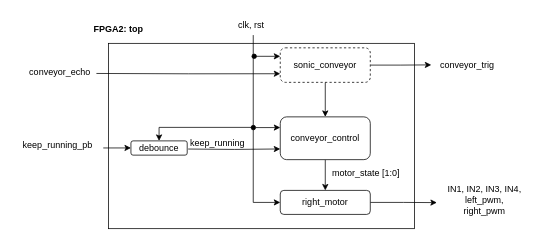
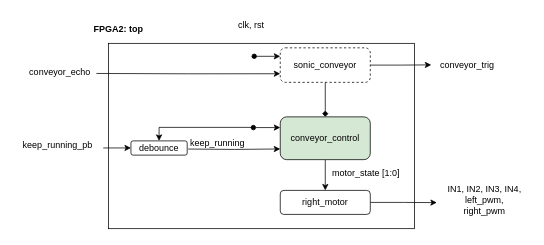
(325, 110) -> (325, 110)
(253, 129) -> none
(325, 138) -> (325, 138)
